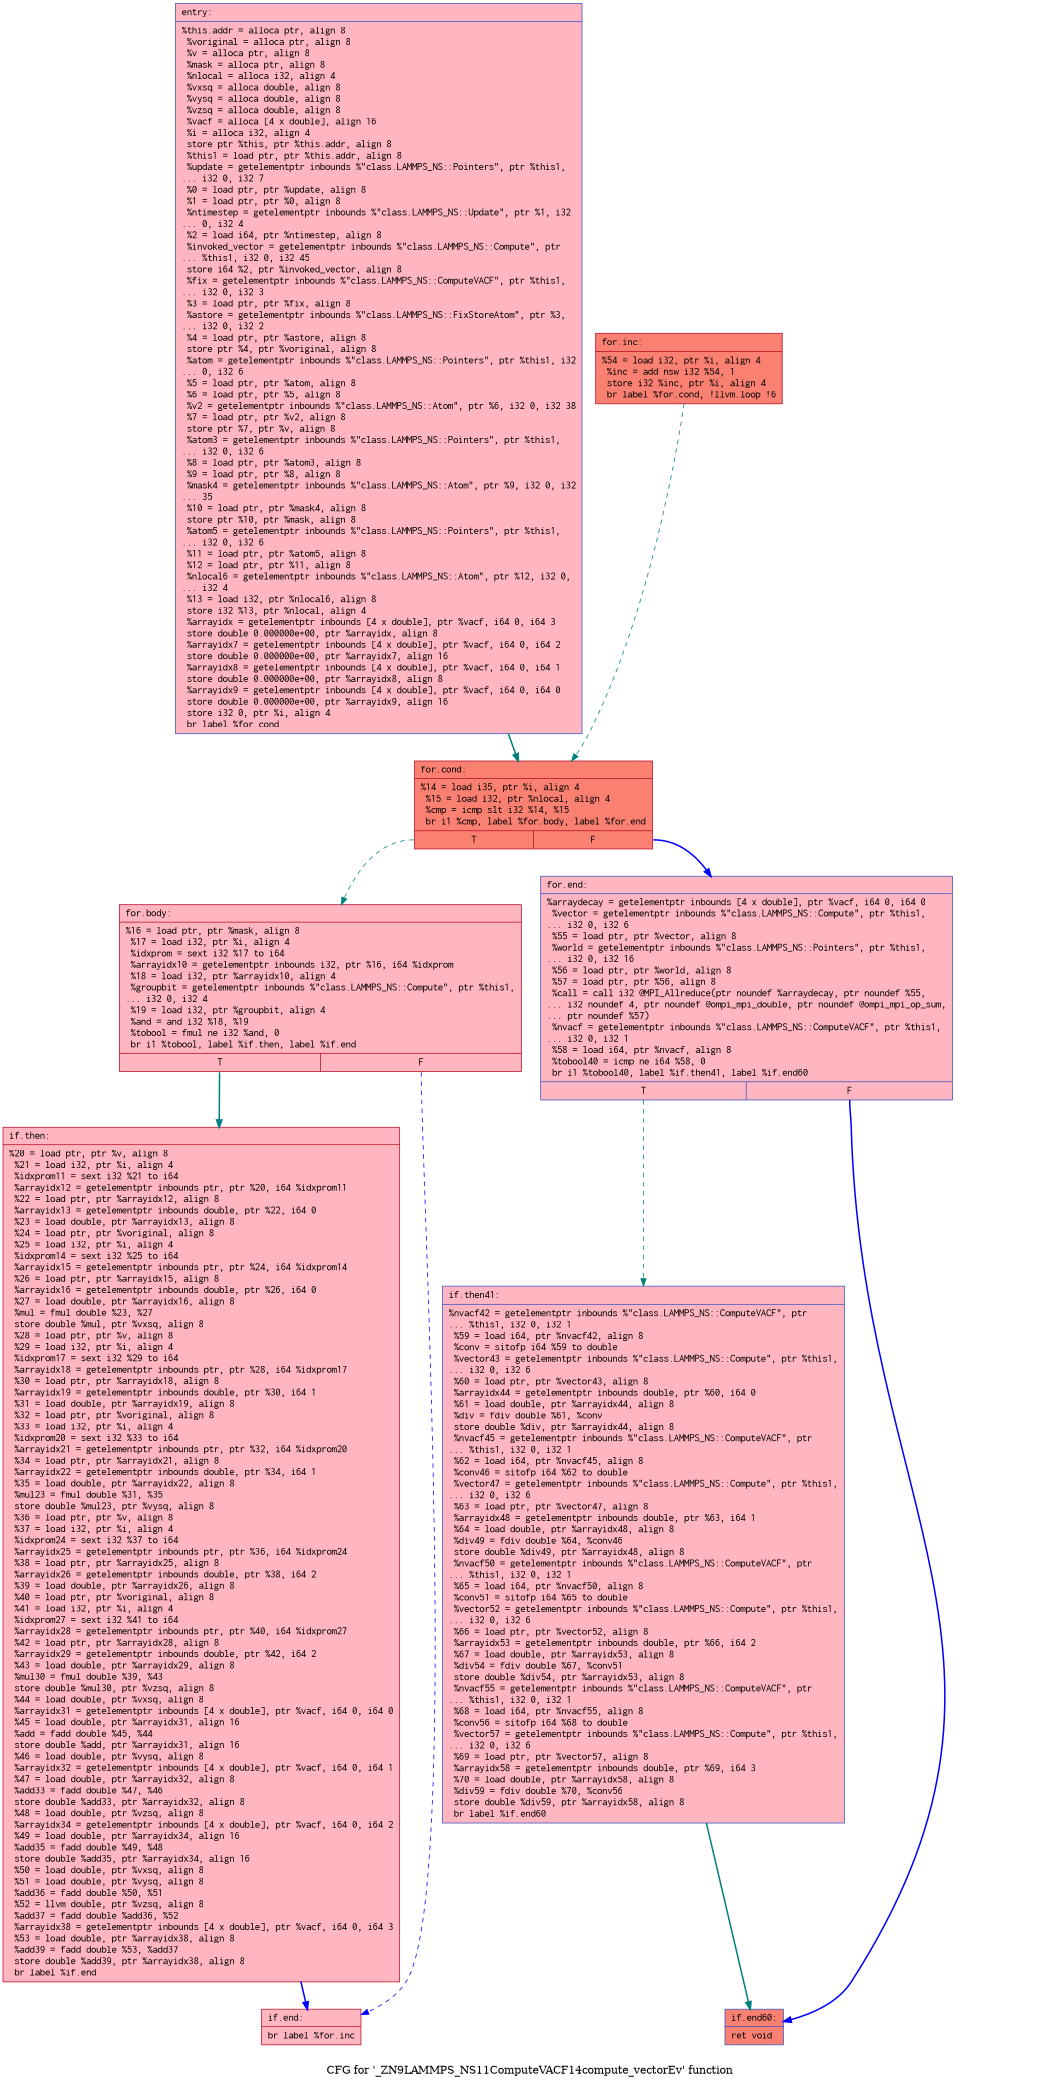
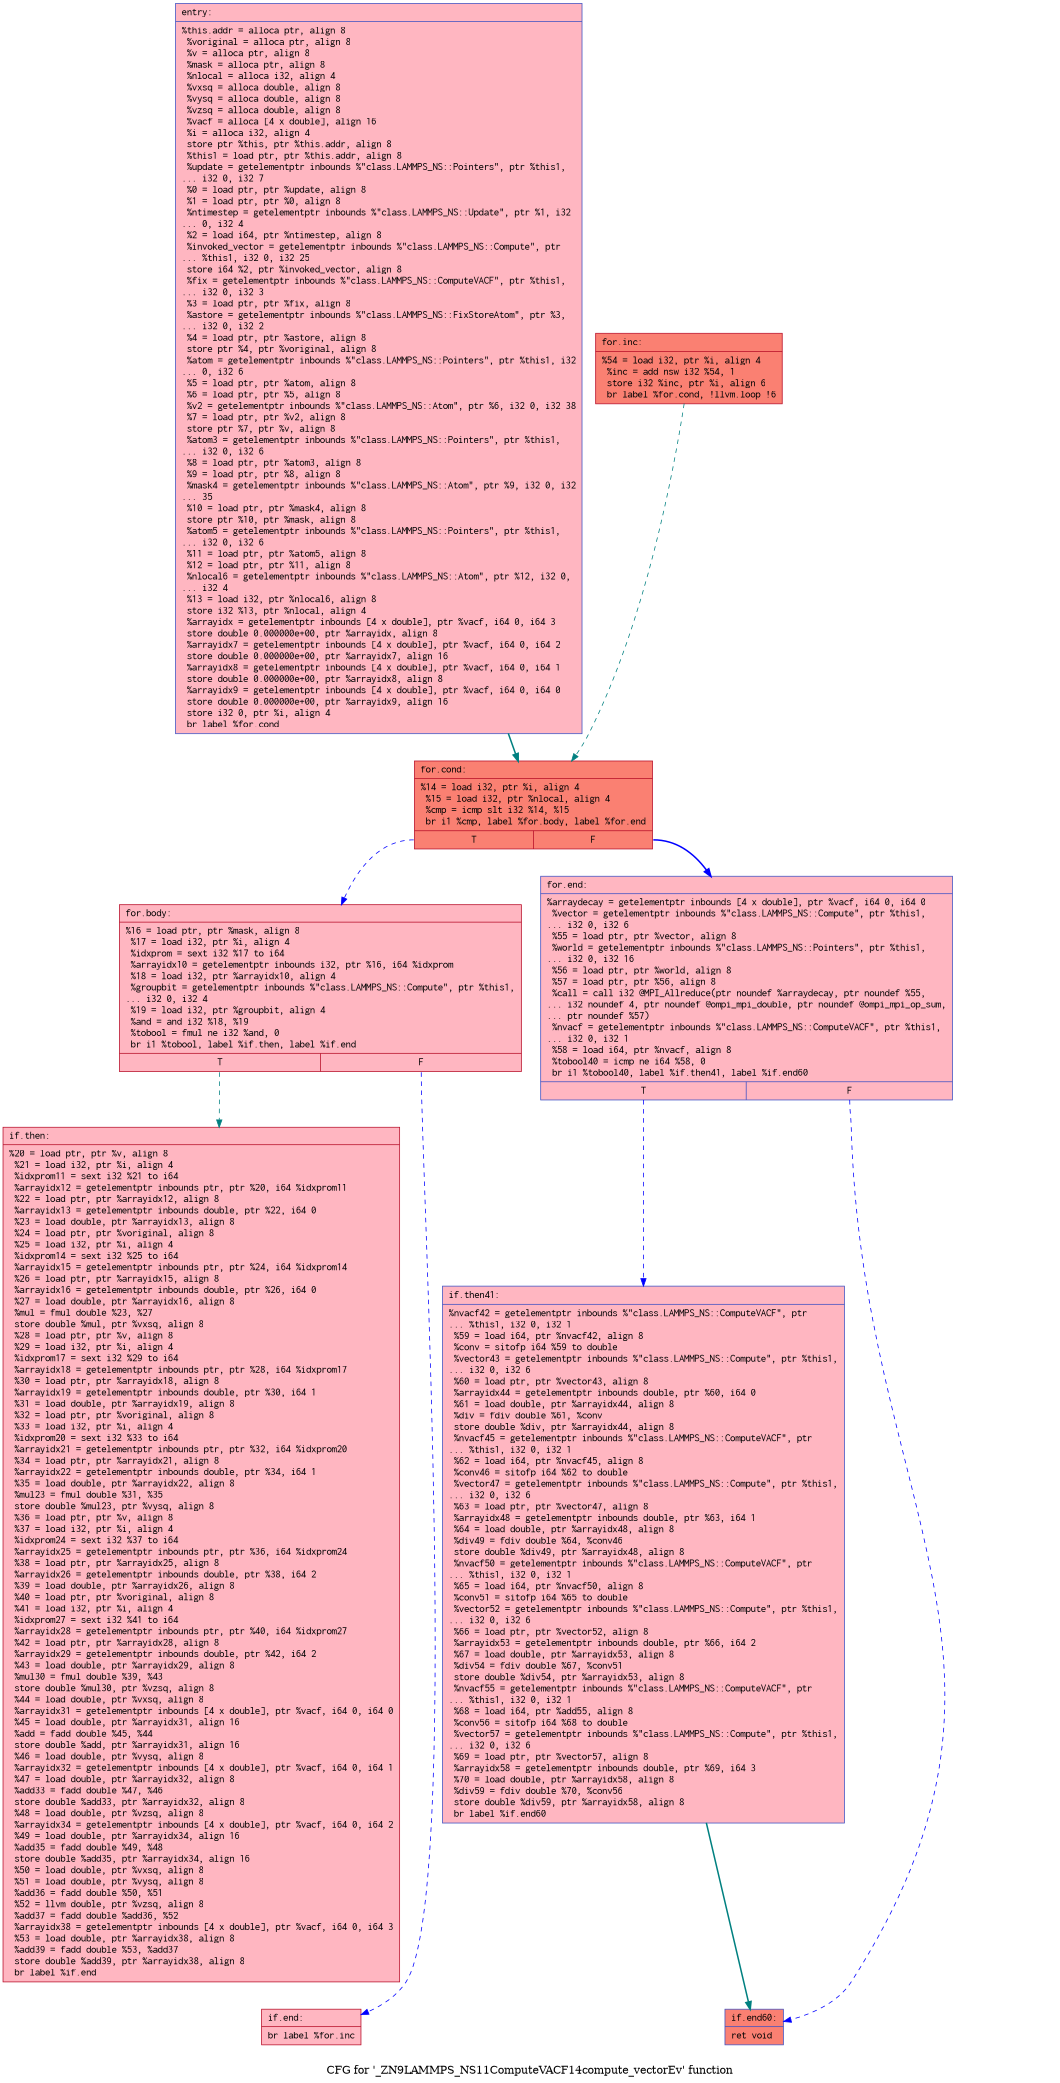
(246, 258) -> (246, 258)
(684, 383) -> (684, 383)
(500, 787) -> (500, 787)
(371, 858) -> (371, 858)
(219, 1096) -> (219, 1096)
(643, 1189) -> (643, 1189)
(933, 1583) -> (933, 1583)
(546, 1711) -> (541, 1711)
(303, 1992) -> none
